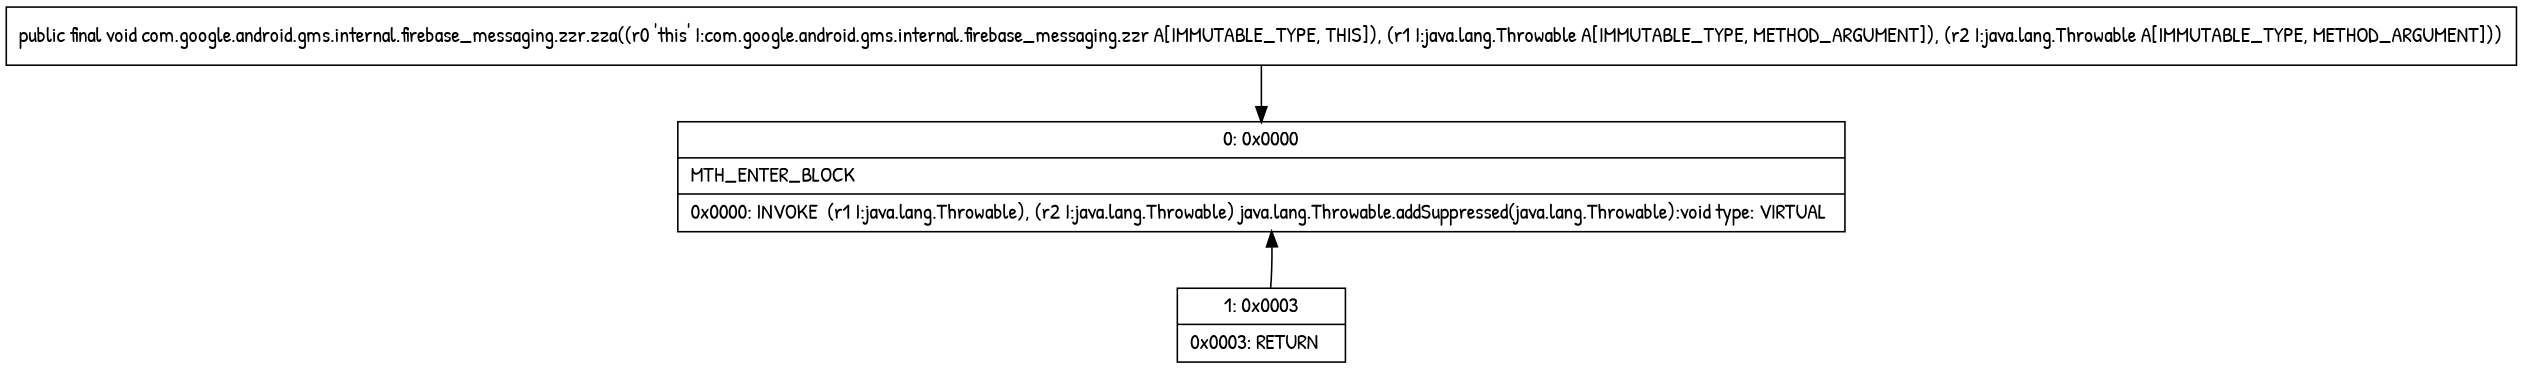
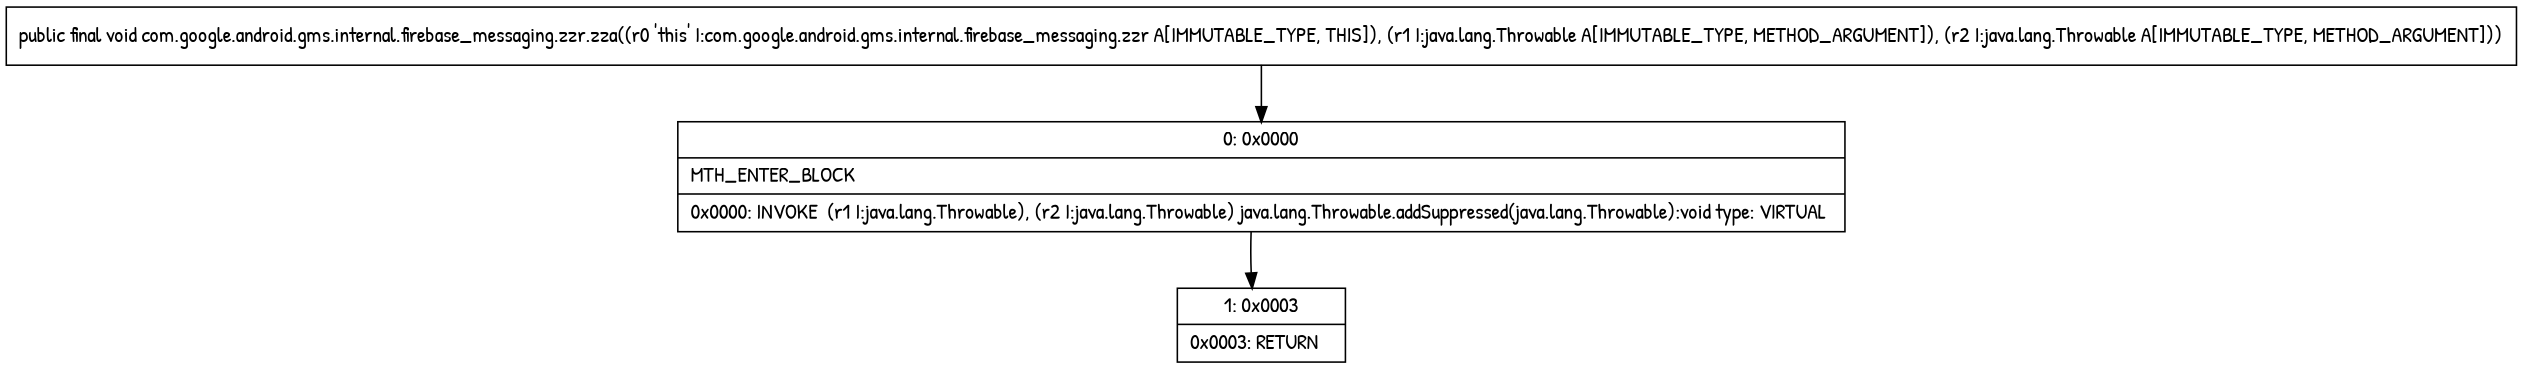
(1272, 268) -> (1251, 252)
